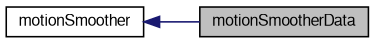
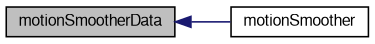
(180, 22) -> (211, 22)
